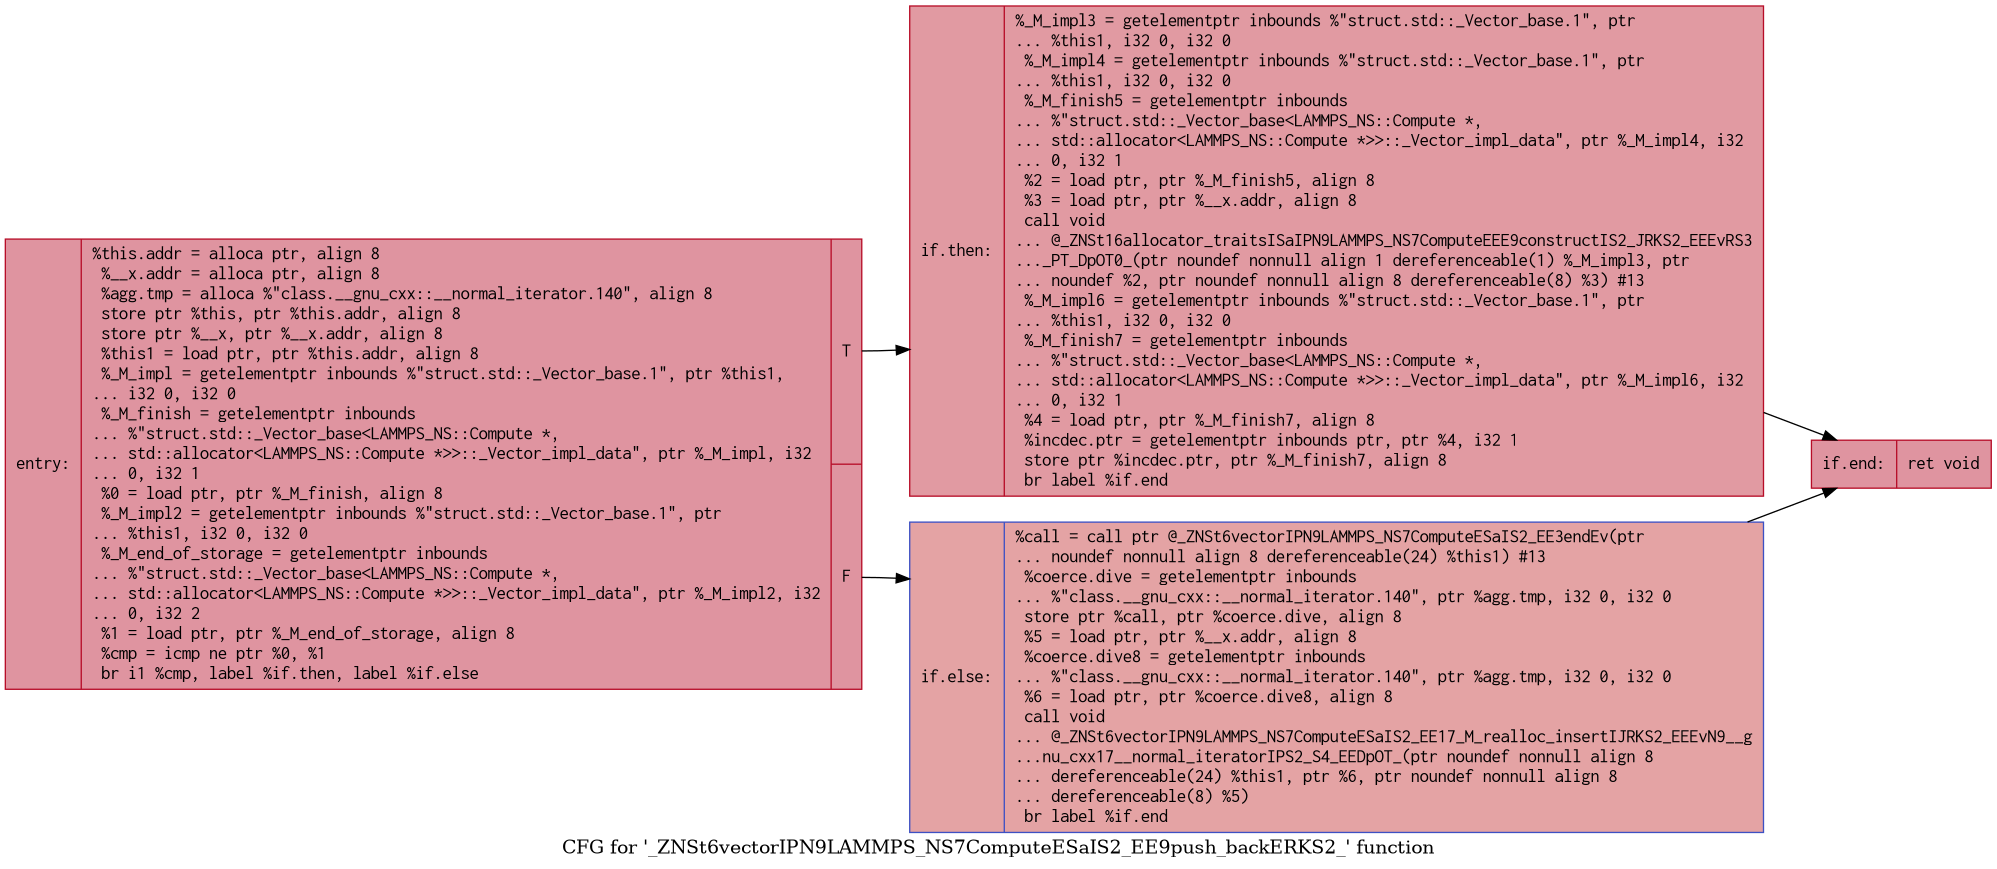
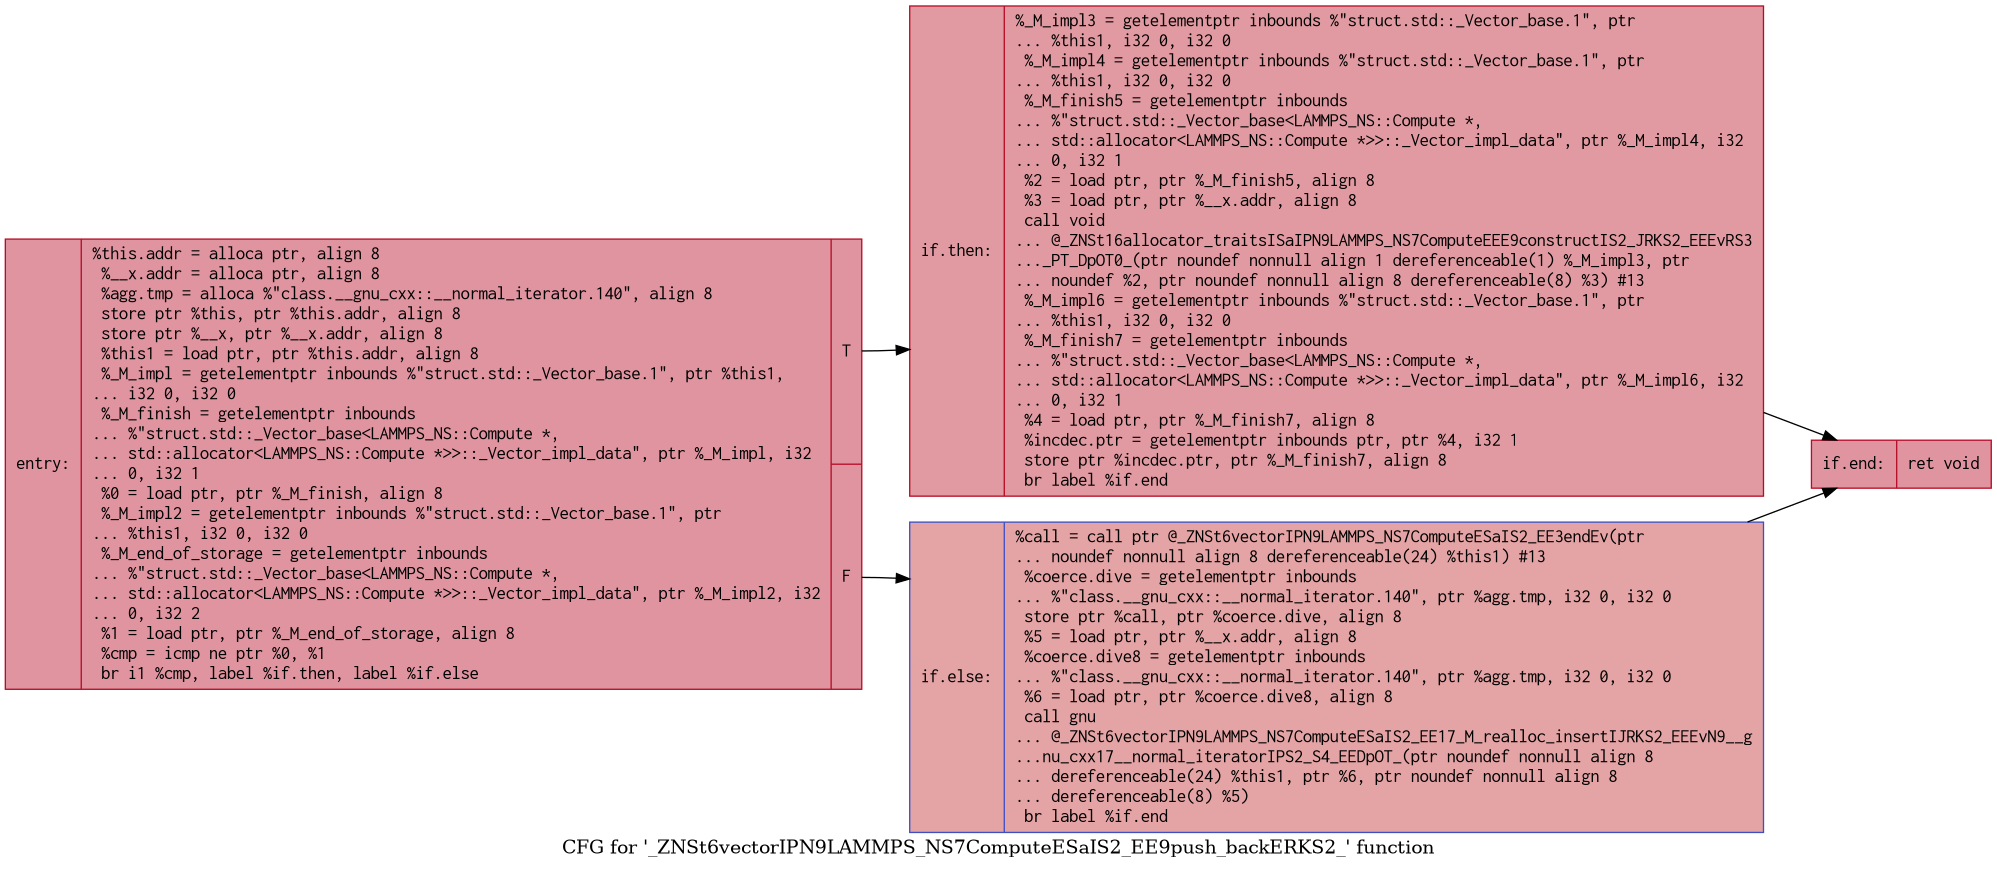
(1060, 717) -> (1056, 717)
